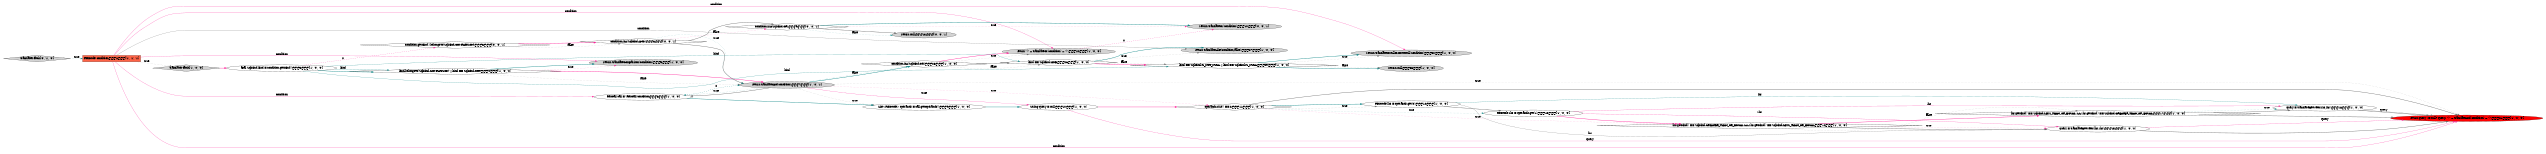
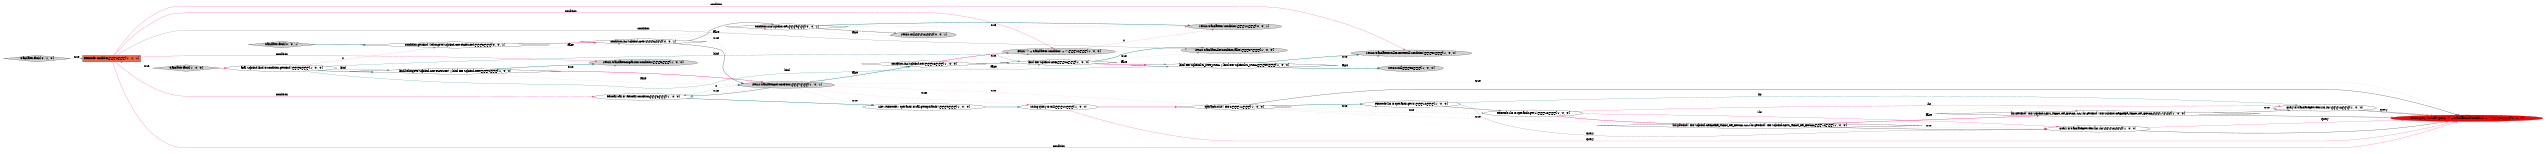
none -> (282, 45)
(153, 64) -> (143, 68)
(917, 99) -> (917, 99)
(1590, 134) -> (1590, 134)
